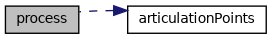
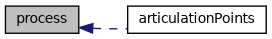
(96, 11) -> (110, 29)
